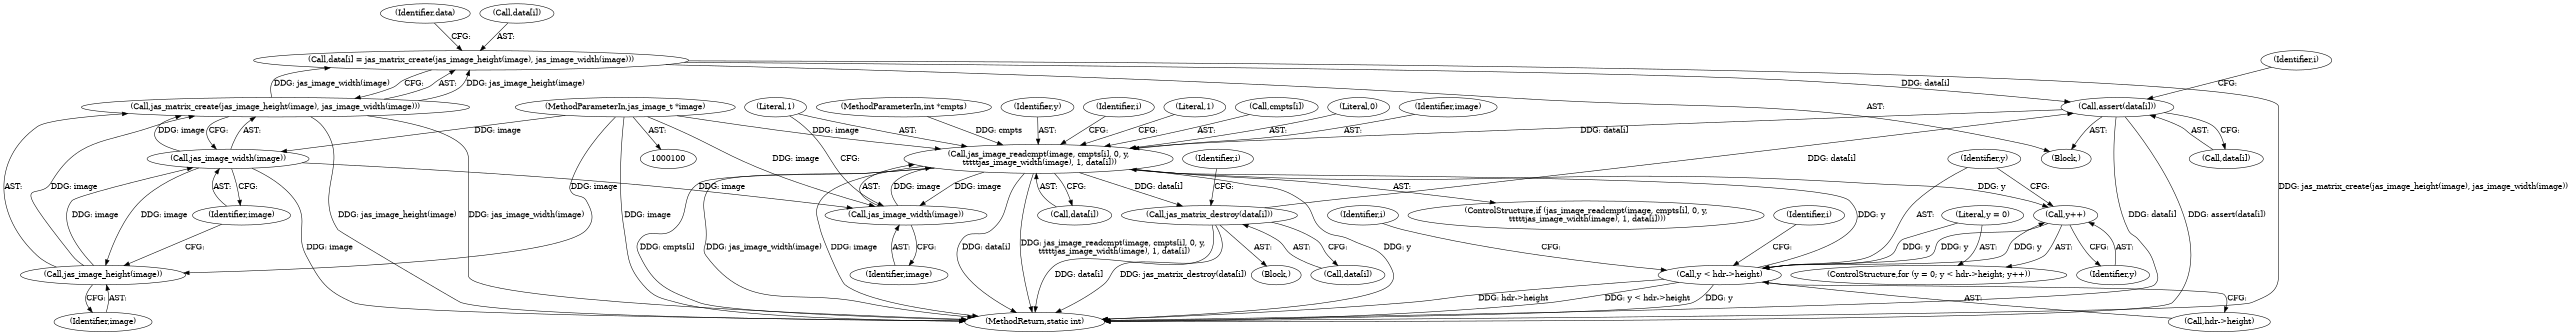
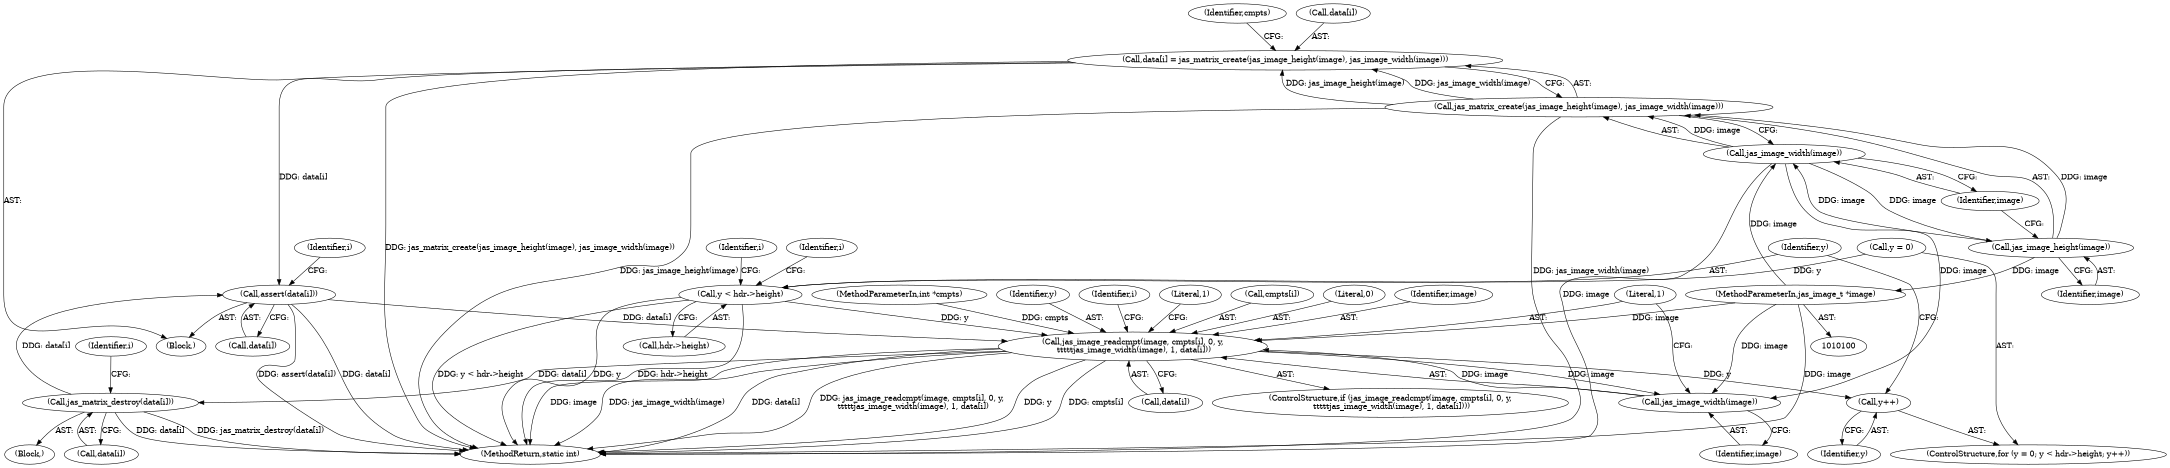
(425, 13) -> (1237, 13)
(668, 159) -> (1839, 346)
(1983, 215) -> (1892, 248)
(459, 258) -> (1969, 280)
(1914, 259) -> none
(1907, 264) -> none
